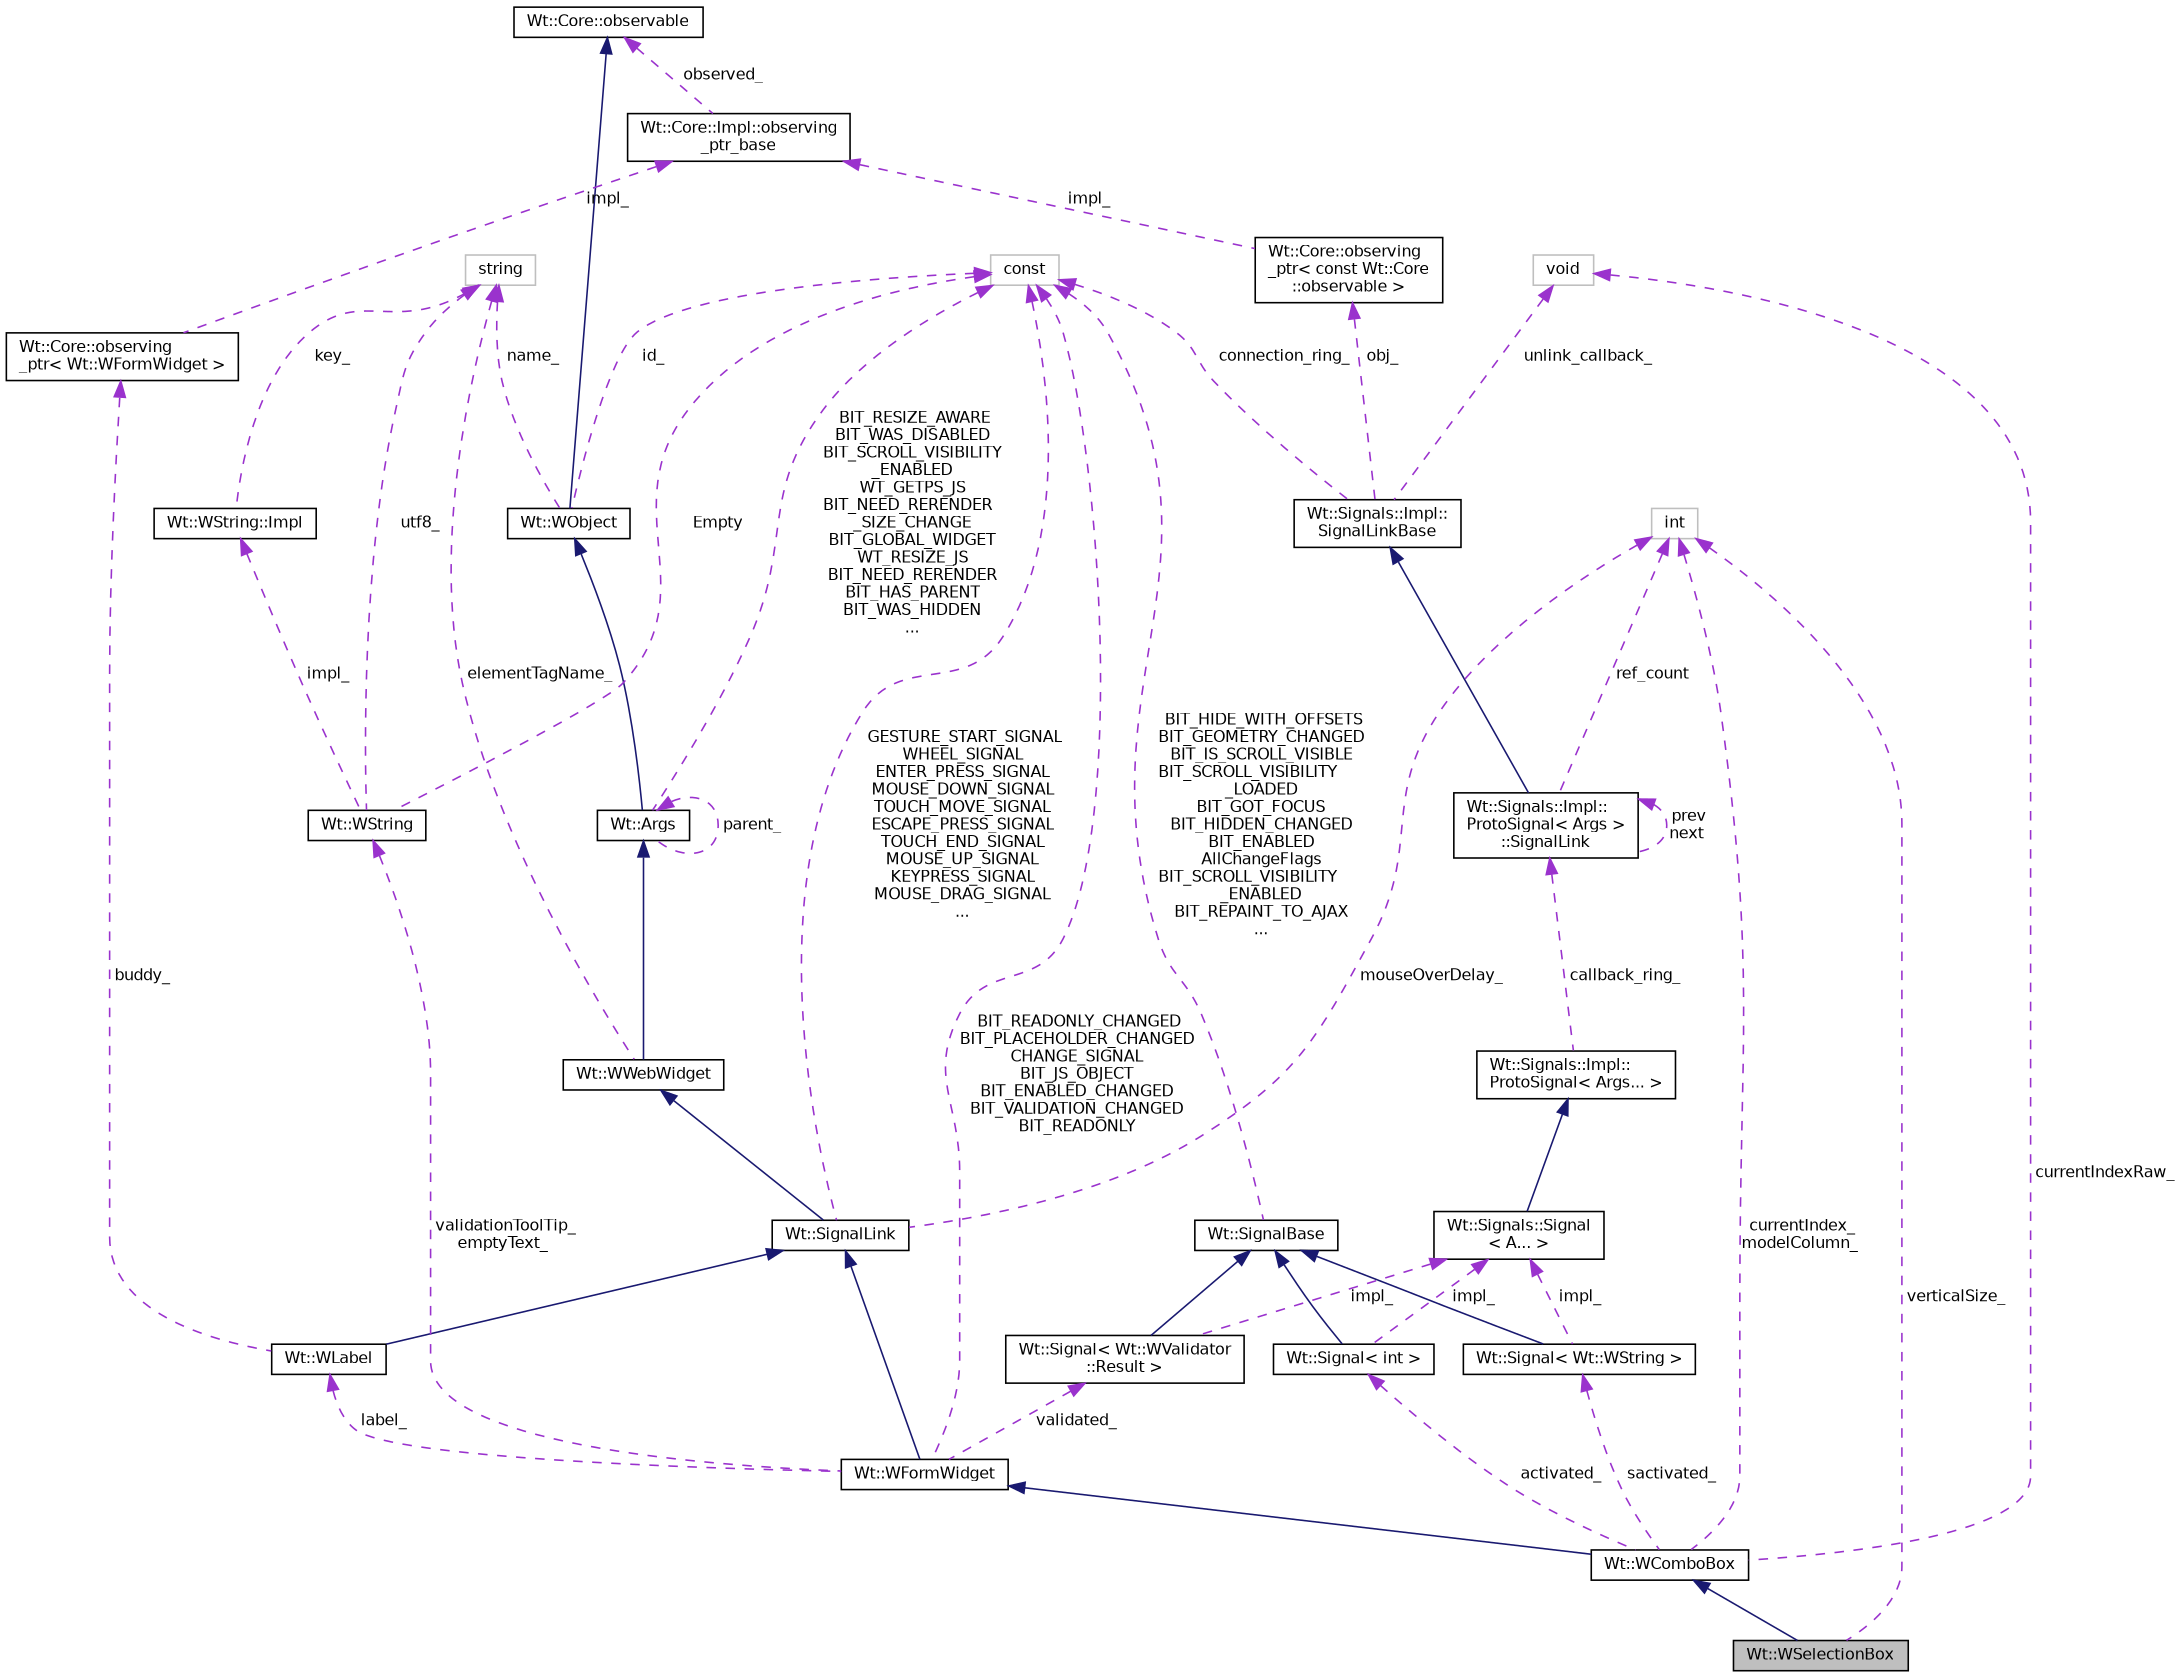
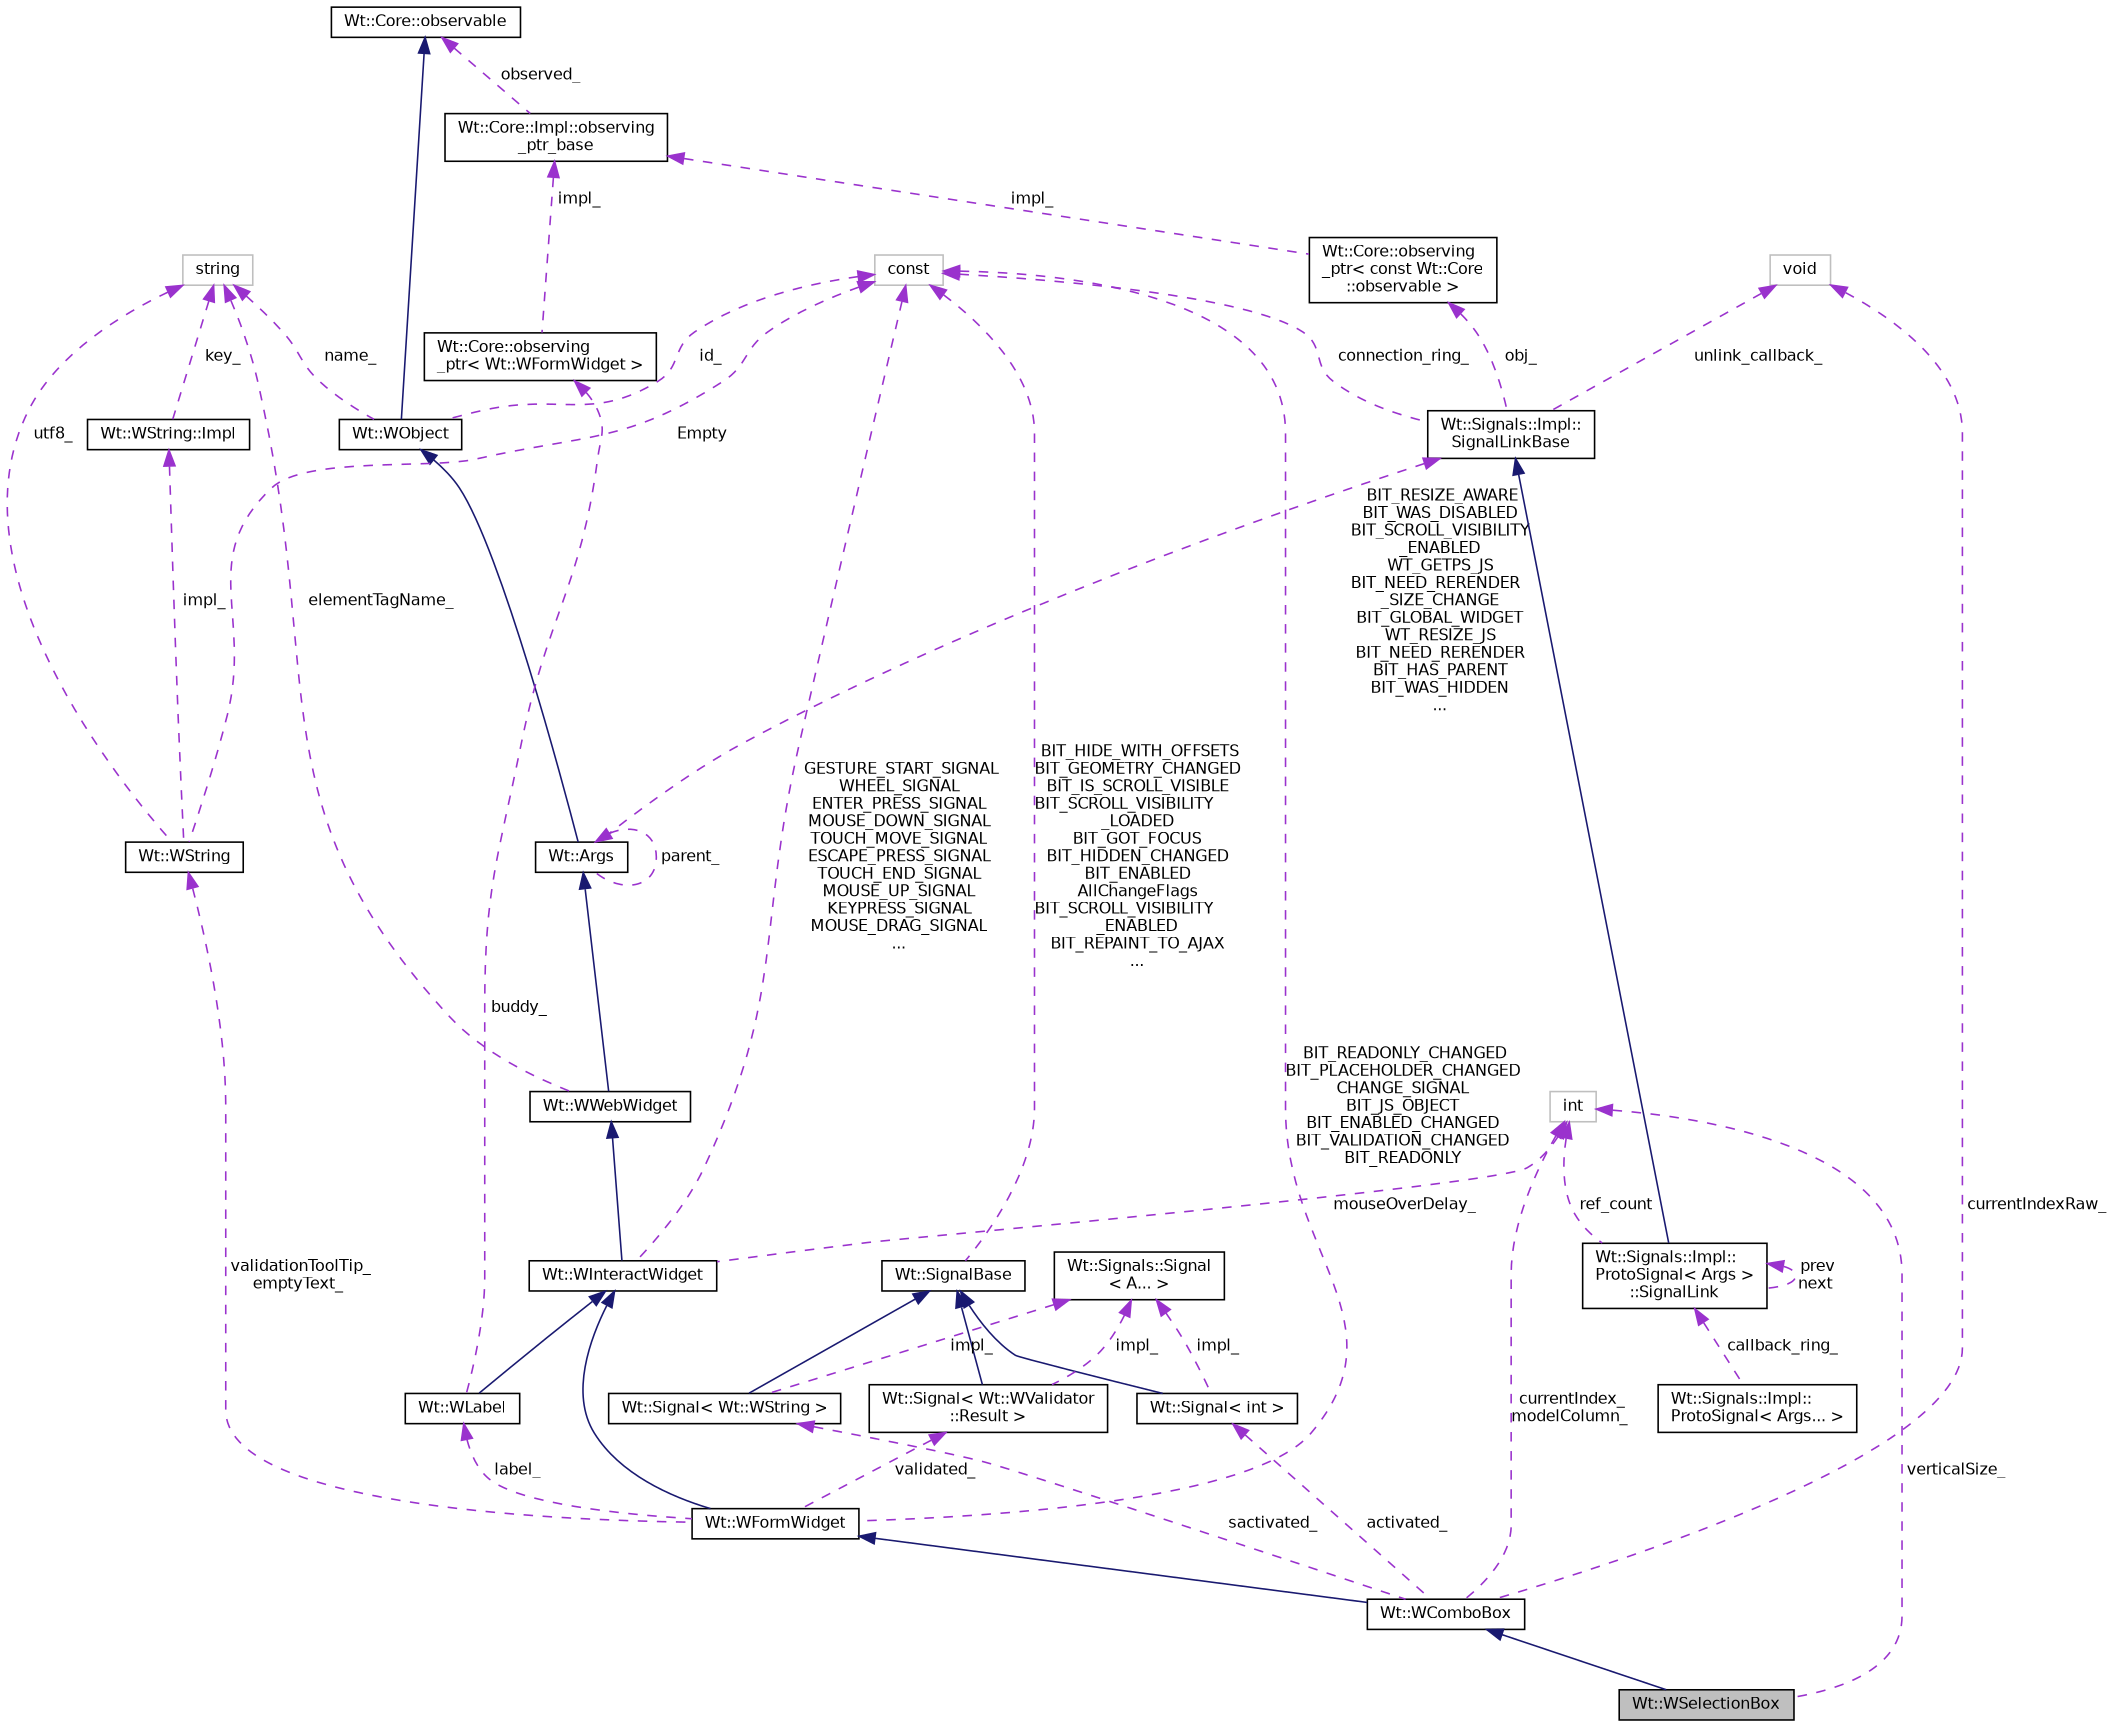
(778, 522) -> (997, 623)
(1545, 1163) -> none
(841, 1235) -> (623, 1276)
